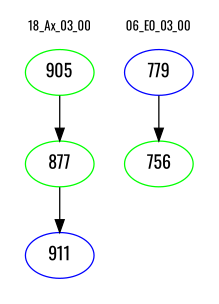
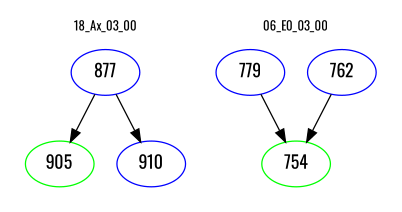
none -> (342, 72)
(60, 112) -> (86, 112)
(60, 164) -> (105, 72)
(159, 164) -> (296, 164)
(60, 255) -> (151, 164)
